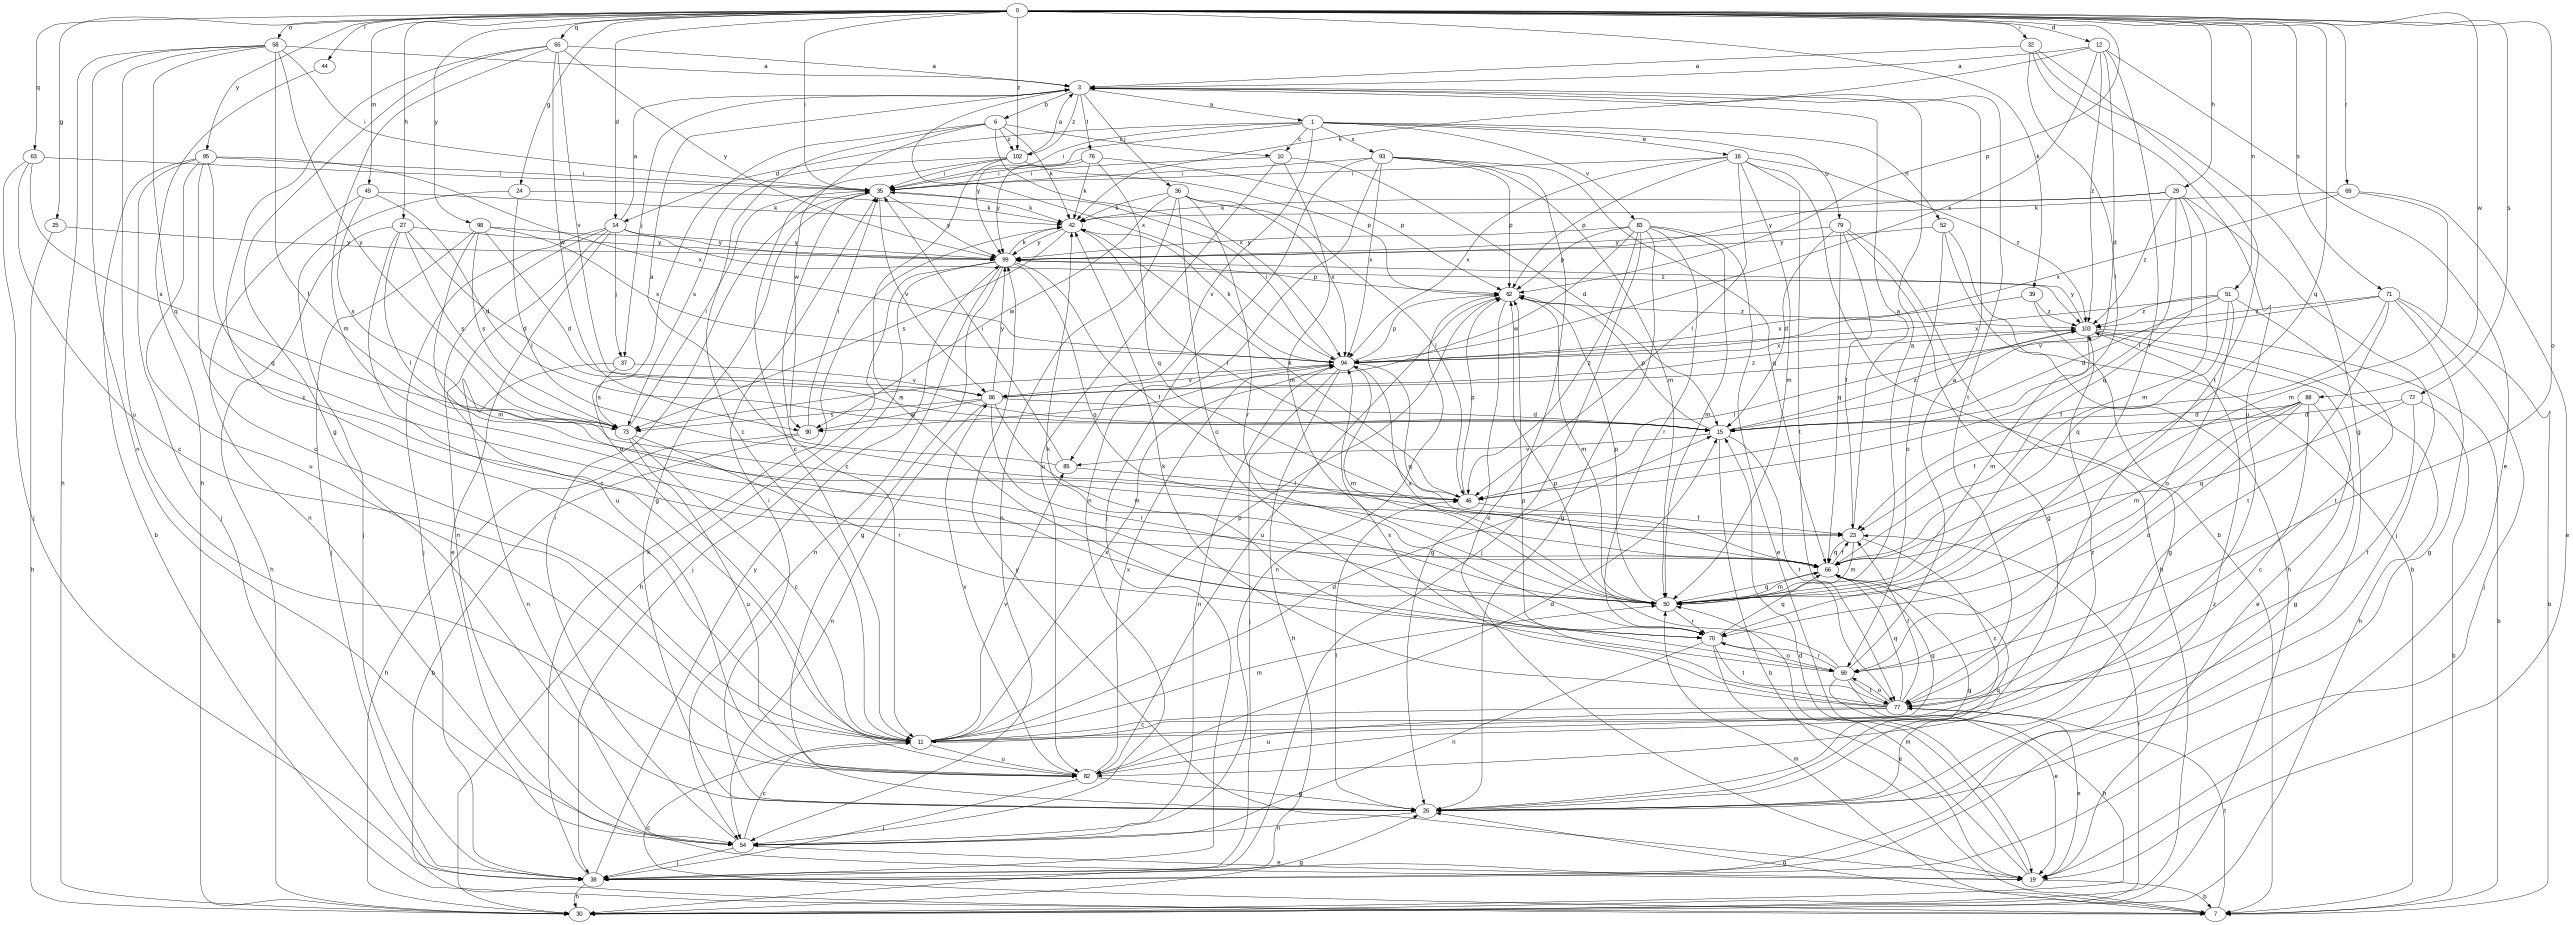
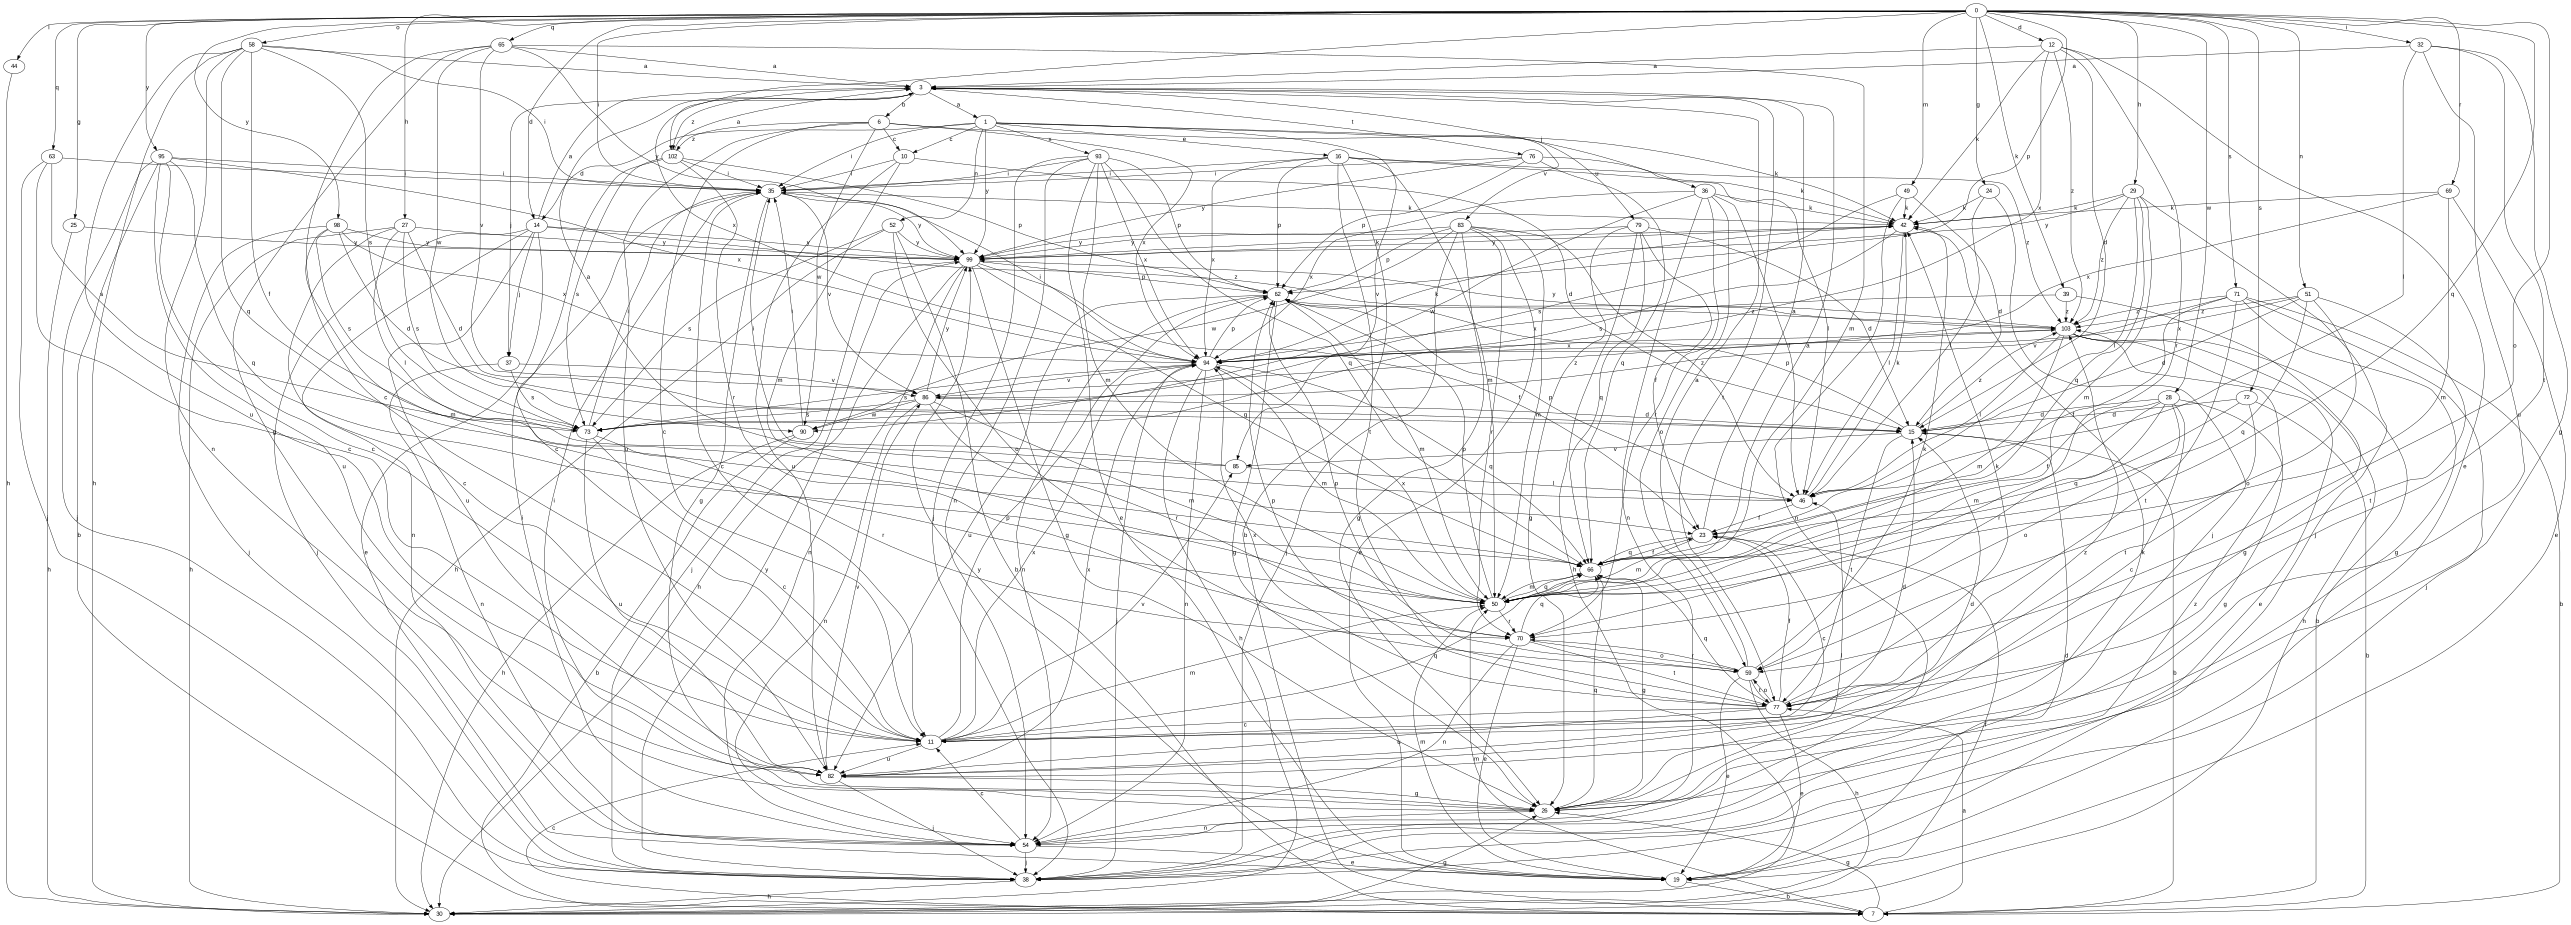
(361, 243) -> (370, 243)
none -> (721, 299)
(2308, 398) -> (2169, 398)
(2225, 811) -> (1964, 811)
